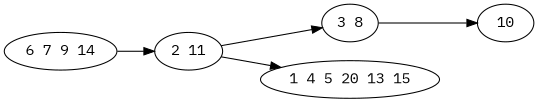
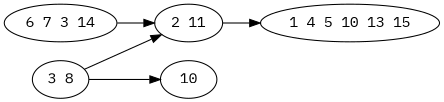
(267, 38) -> (118, 54)
(61, 51) -> (61, 23)
(350, 79) -> (350, 23)
